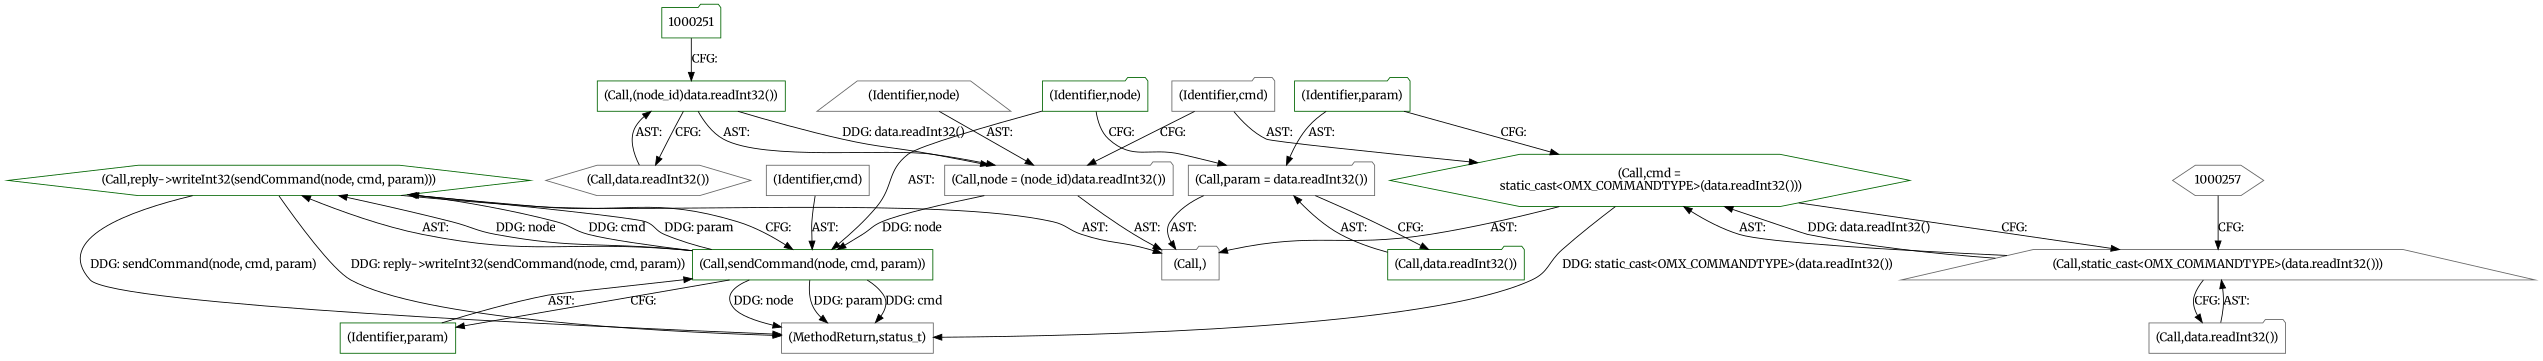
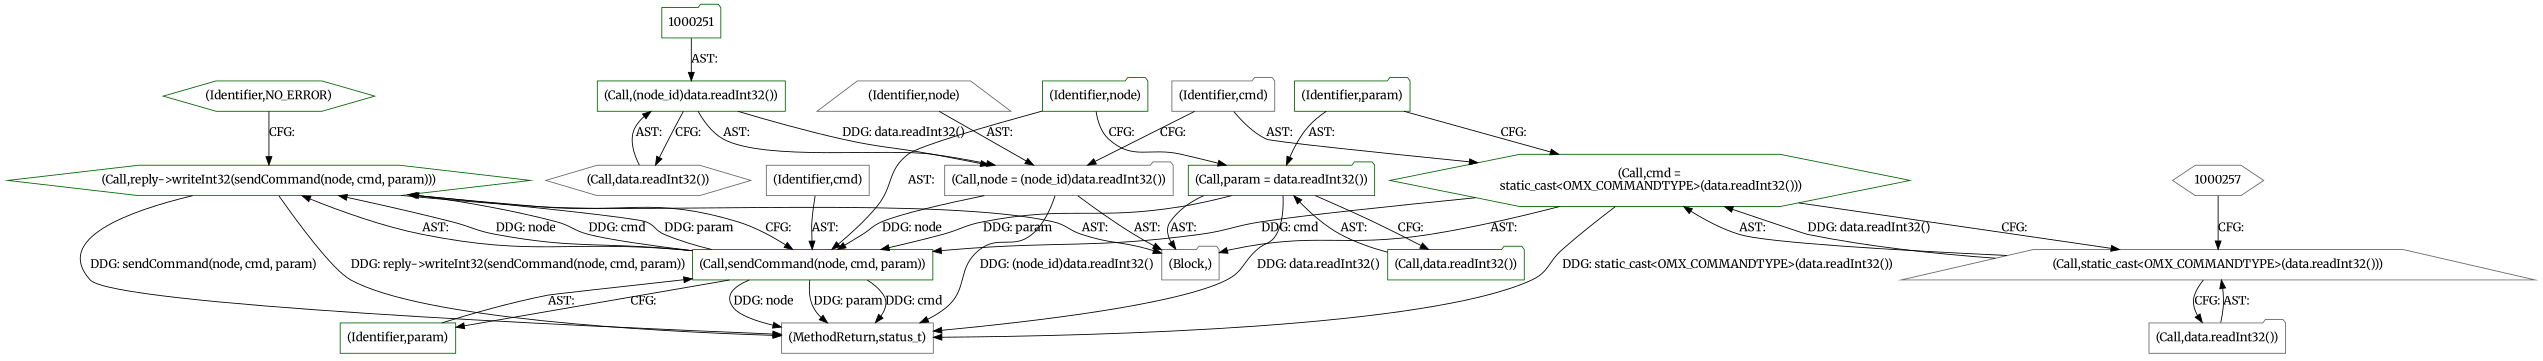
(706, 59) -> (706, 59)
none -> (269, 96)
(1281, 180) -> (1281, 180)
none -> (1059, 213)
none -> (1209, 233)
none -> (973, 256)
(1190, 265) -> (1190, 265)
none -> (1139, 304)
